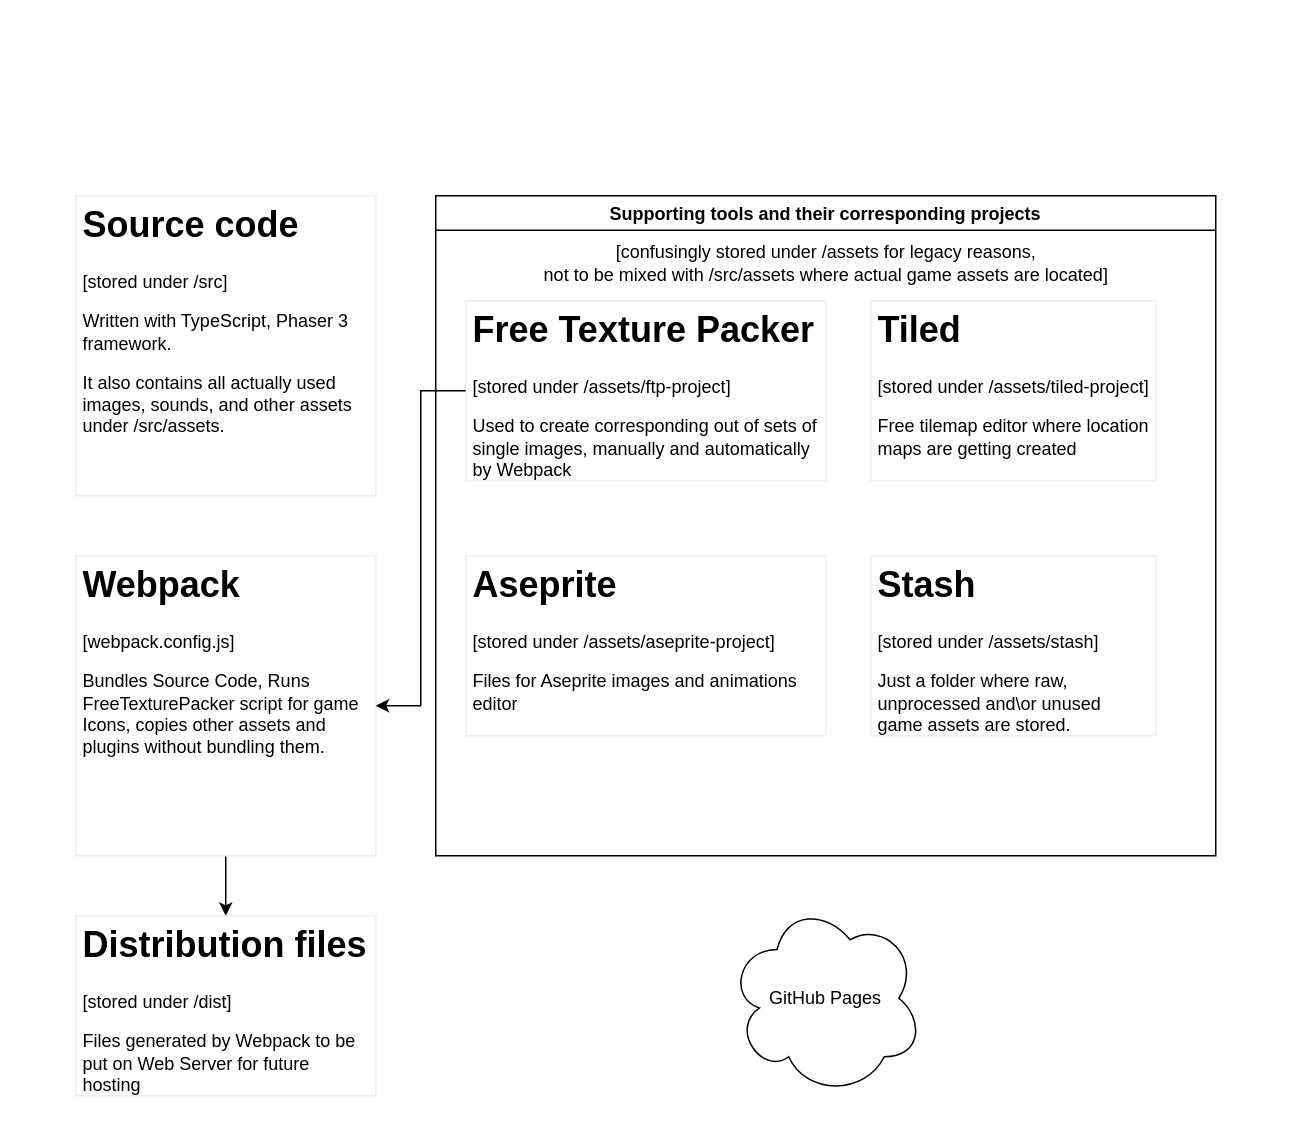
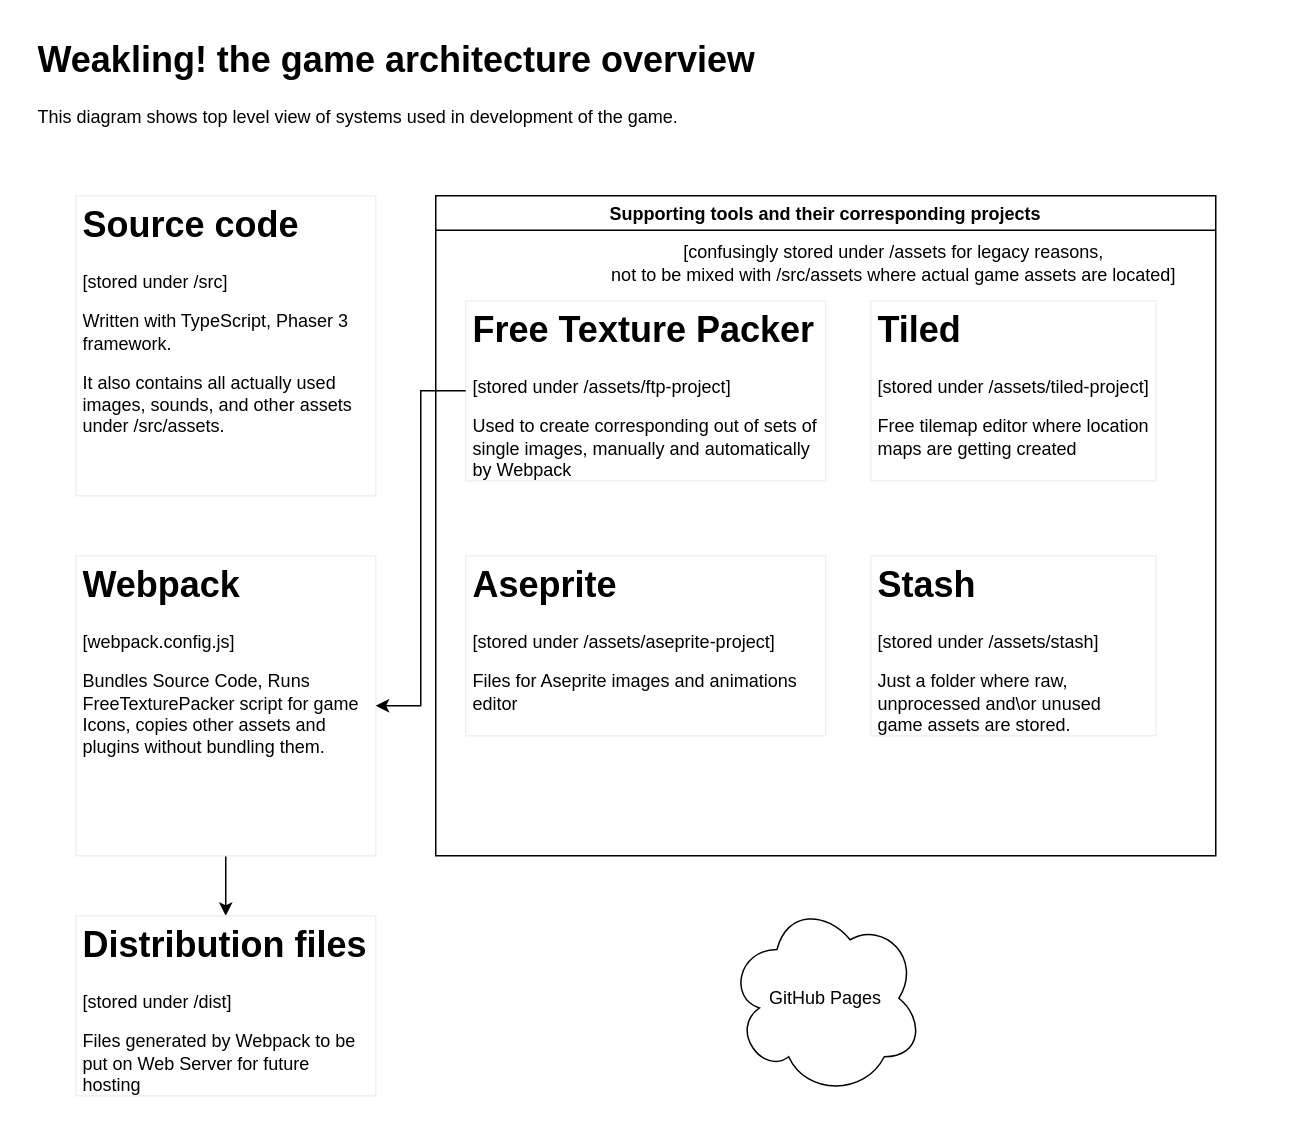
none -> (646, 83)
(826, 263) -> (893, 263)
